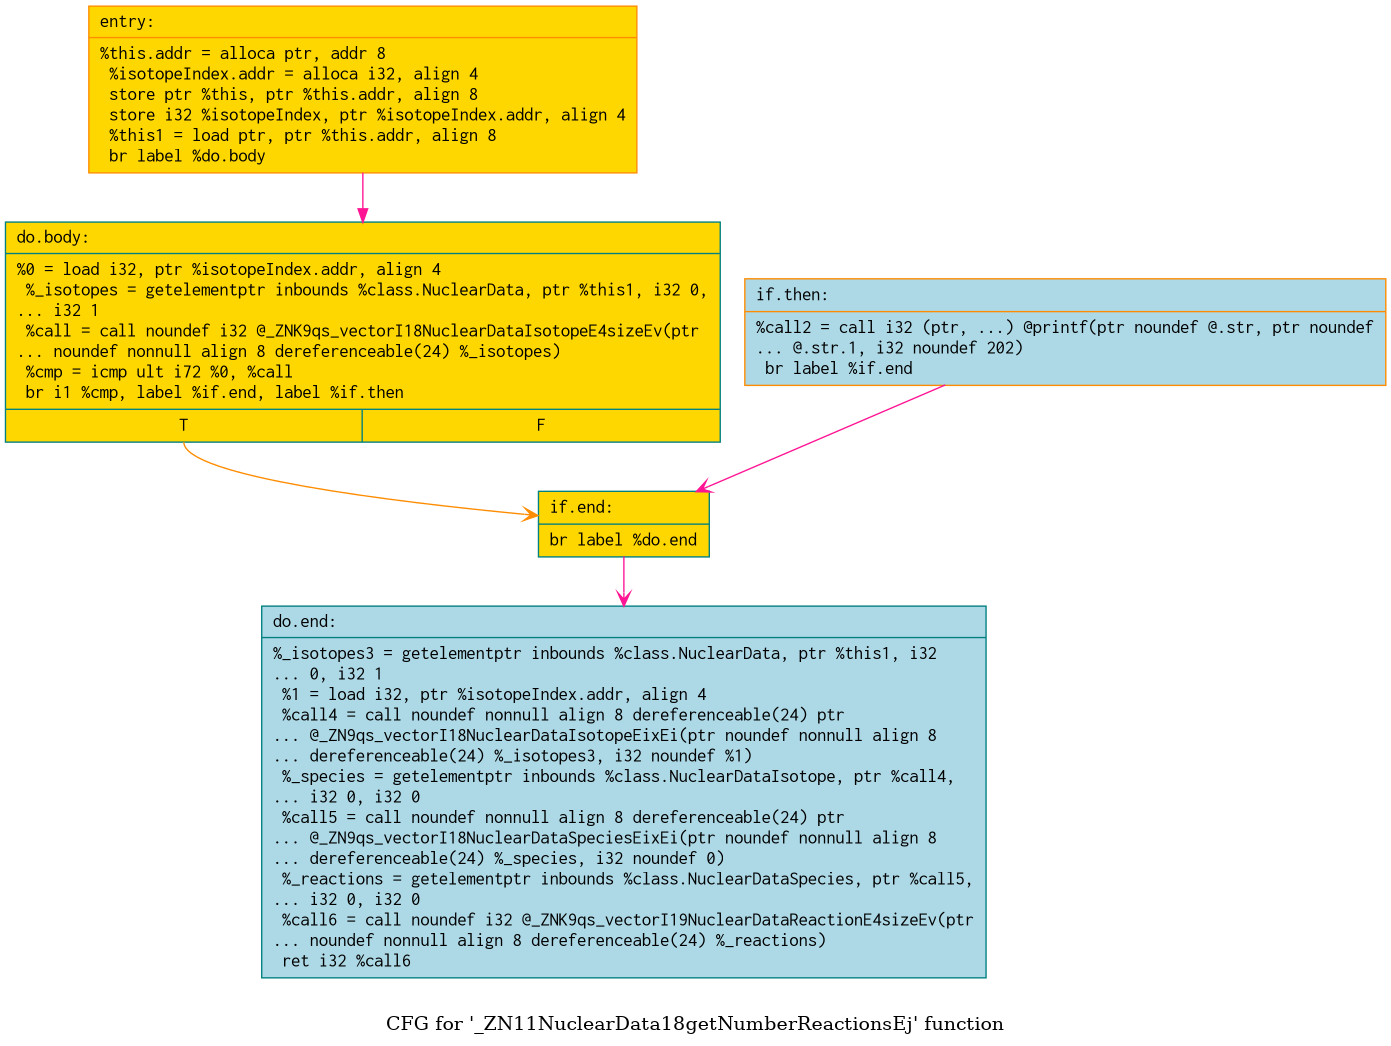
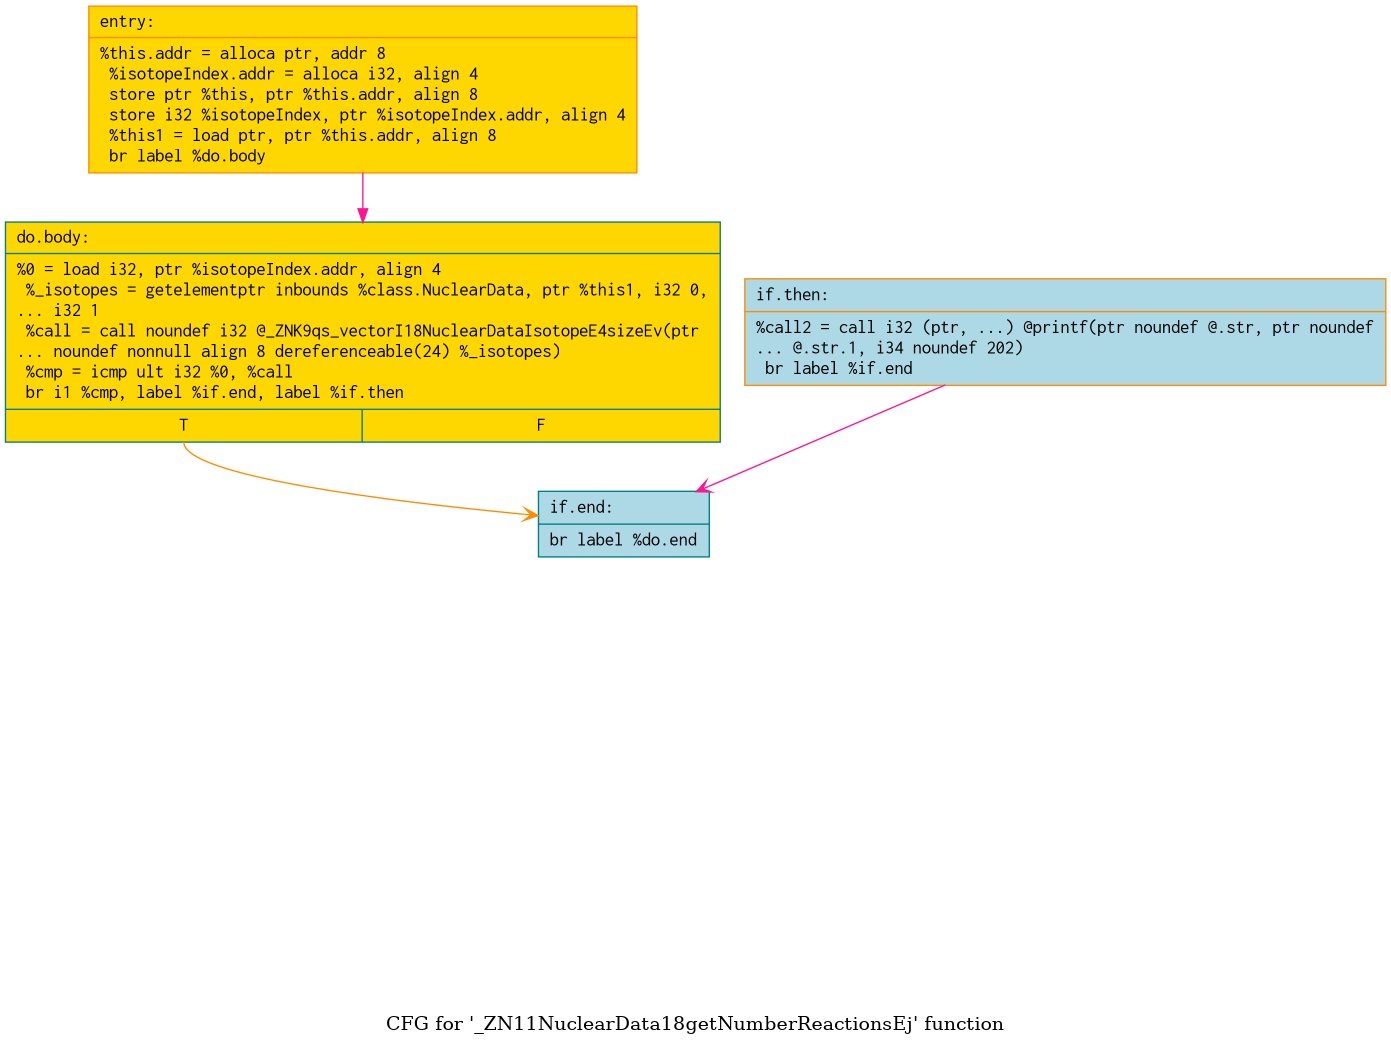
(890, 348) -> (890, 348)
(155, 372) -> (155, 372)
(624, 524) -> (624, 524)
(624, 792) -> none
